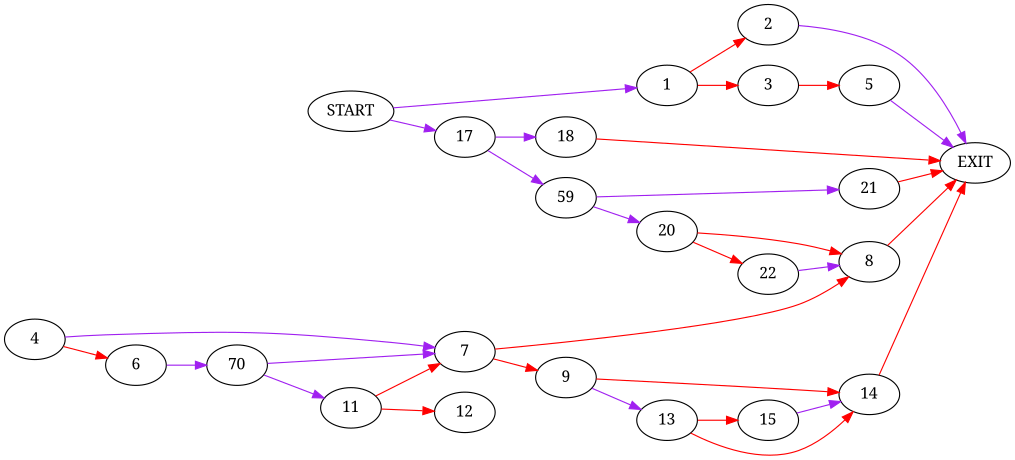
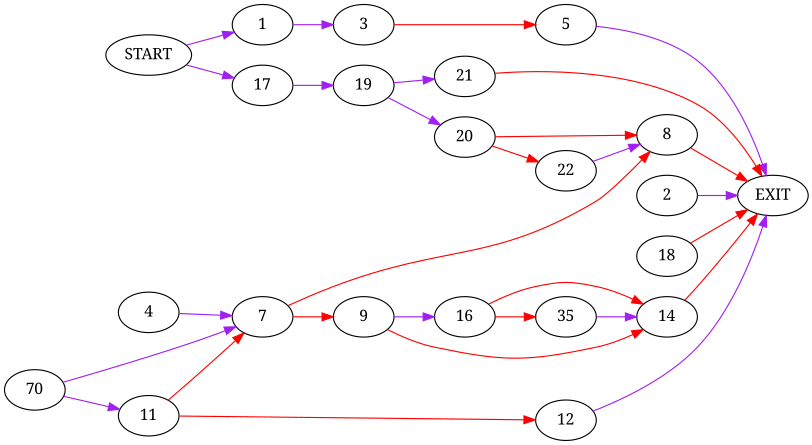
(713, 58) -> none
(712, 85) -> (308, 25)
(510, 137) -> none
(566, 198) -> (364, 85)
none -> (702, 341)
(136, 365) -> none
(667, 420) -> (465, 317)
(768, 420) -> (566, 317)
